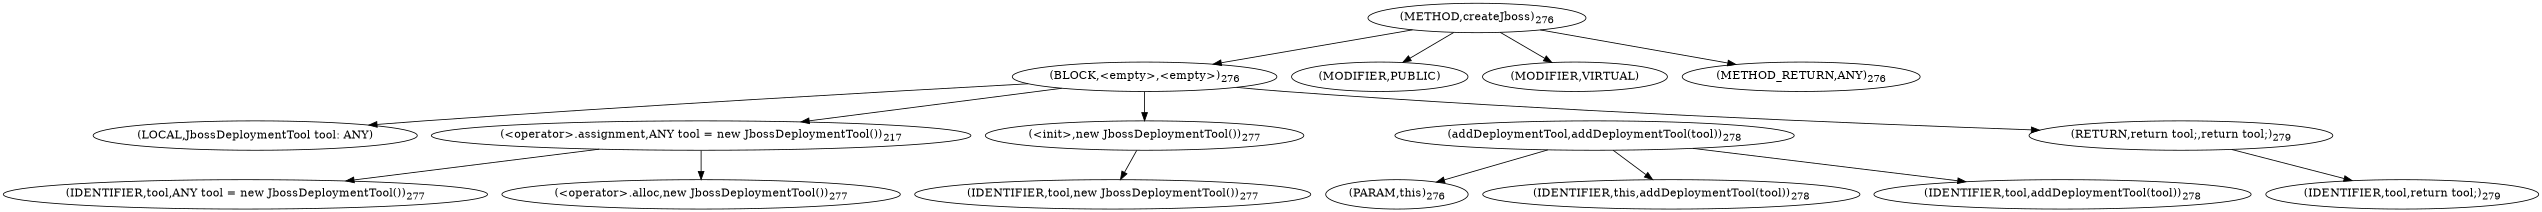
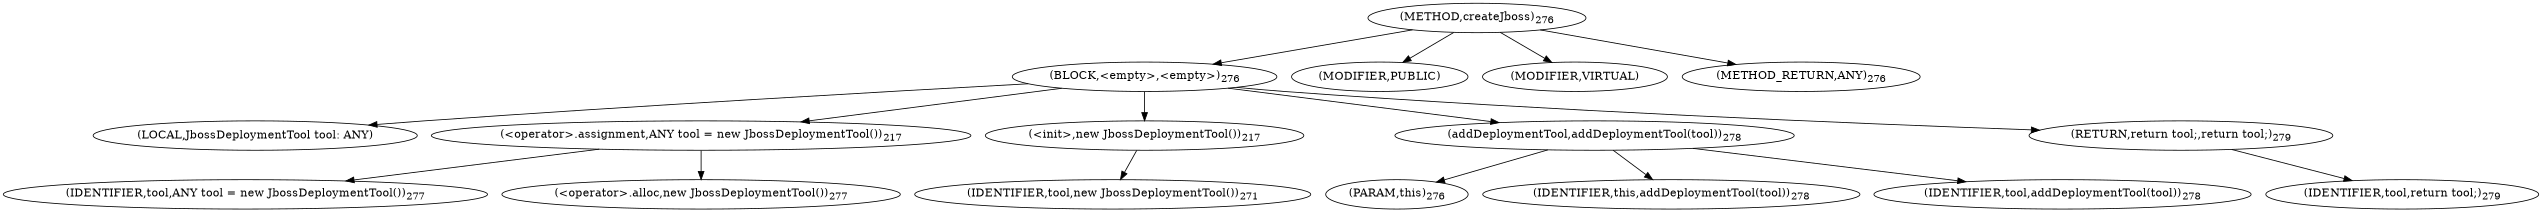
none -> (1359, 105)
(1251, 134) -> (1251, 134)
(1249, 193) -> (1249, 193)
